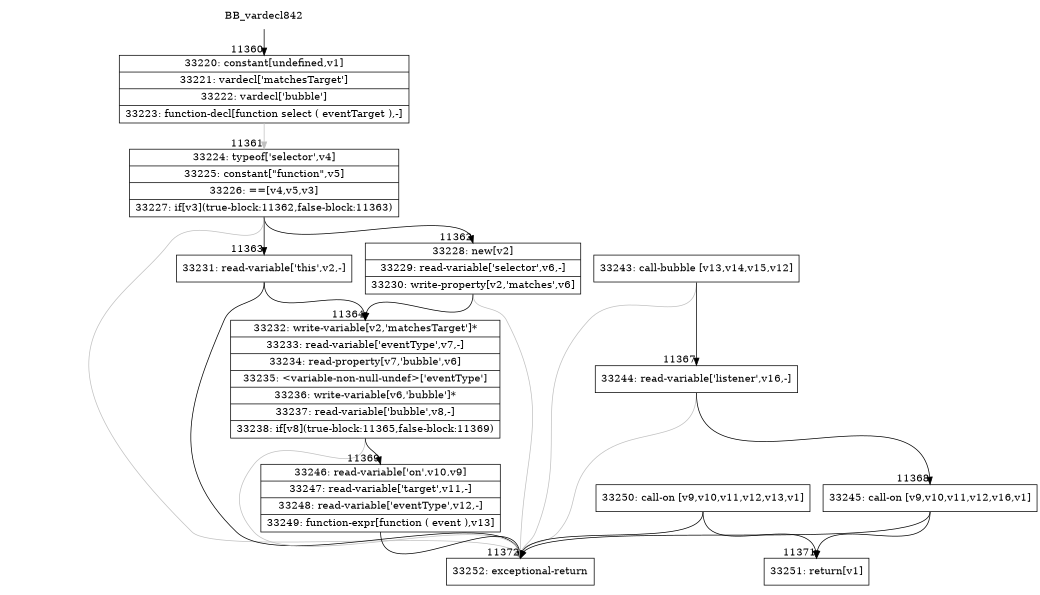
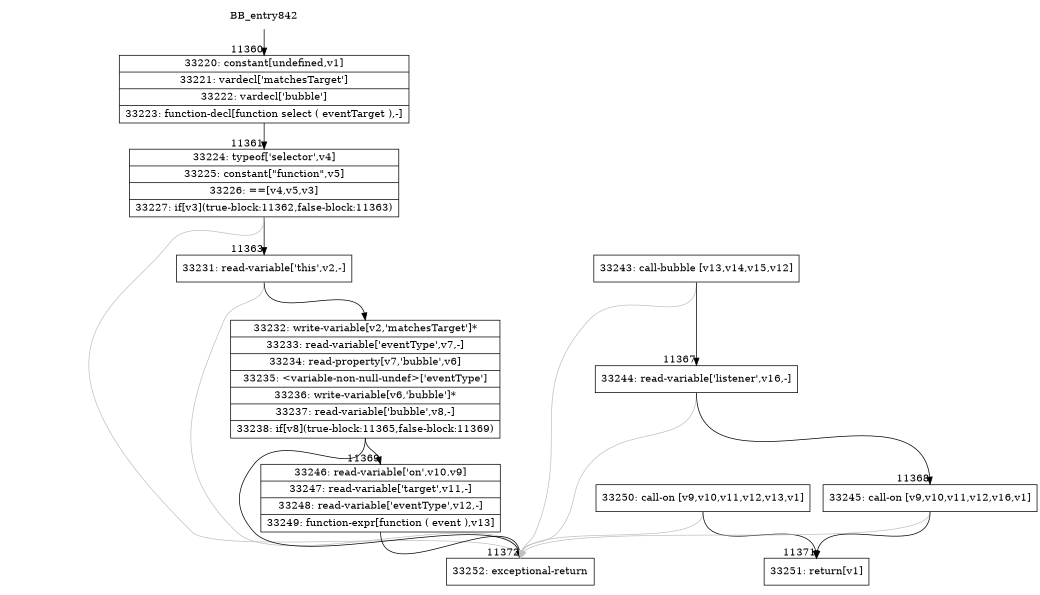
(264, 16) -> (264, 16)
(264, 132) -> (264, 132)
(473, 269) -> none
(237, 532) -> (237, 532)
(615, 535) -> (615, 535)
(708, 535) -> (708, 535)
(264, 537) -> (264, 537)
